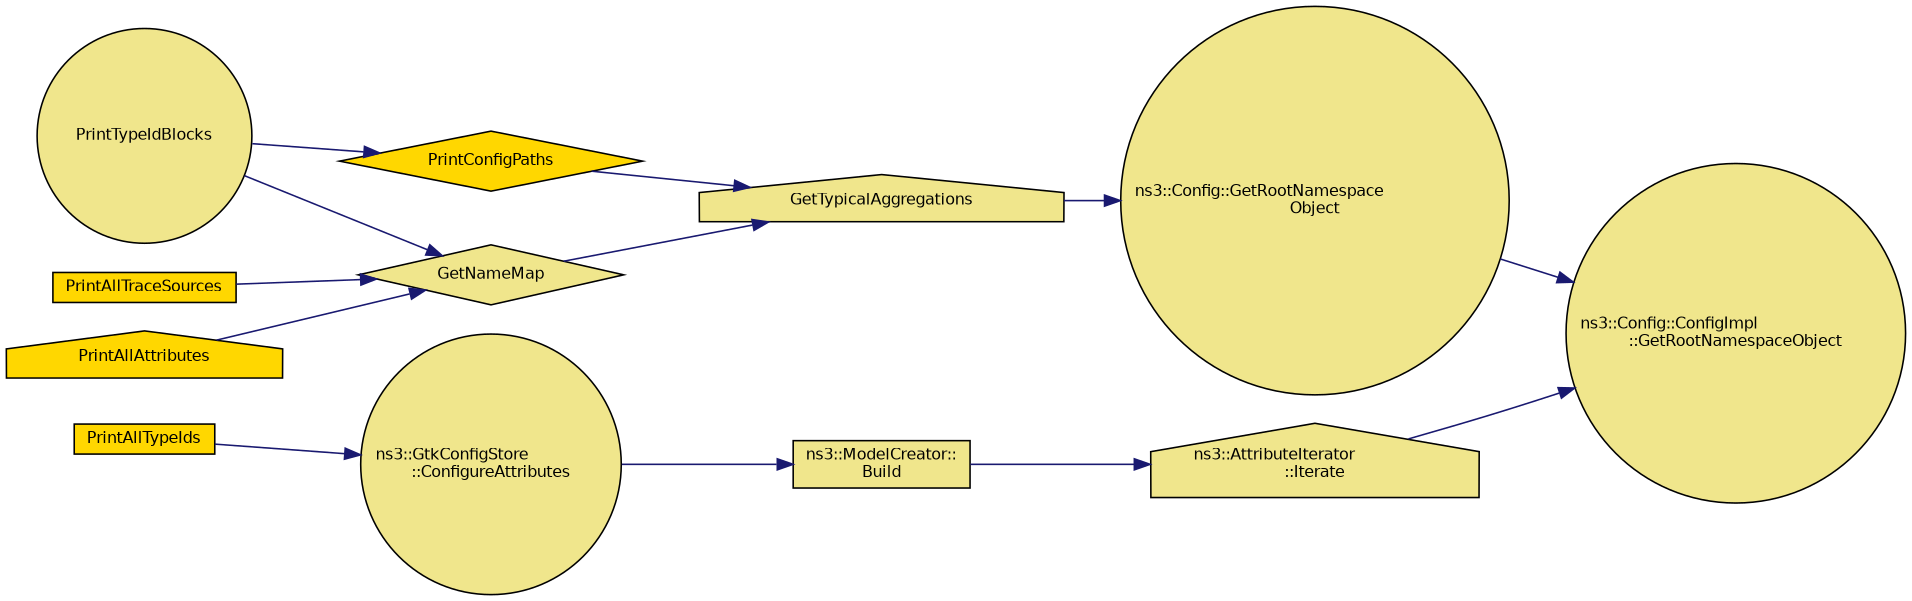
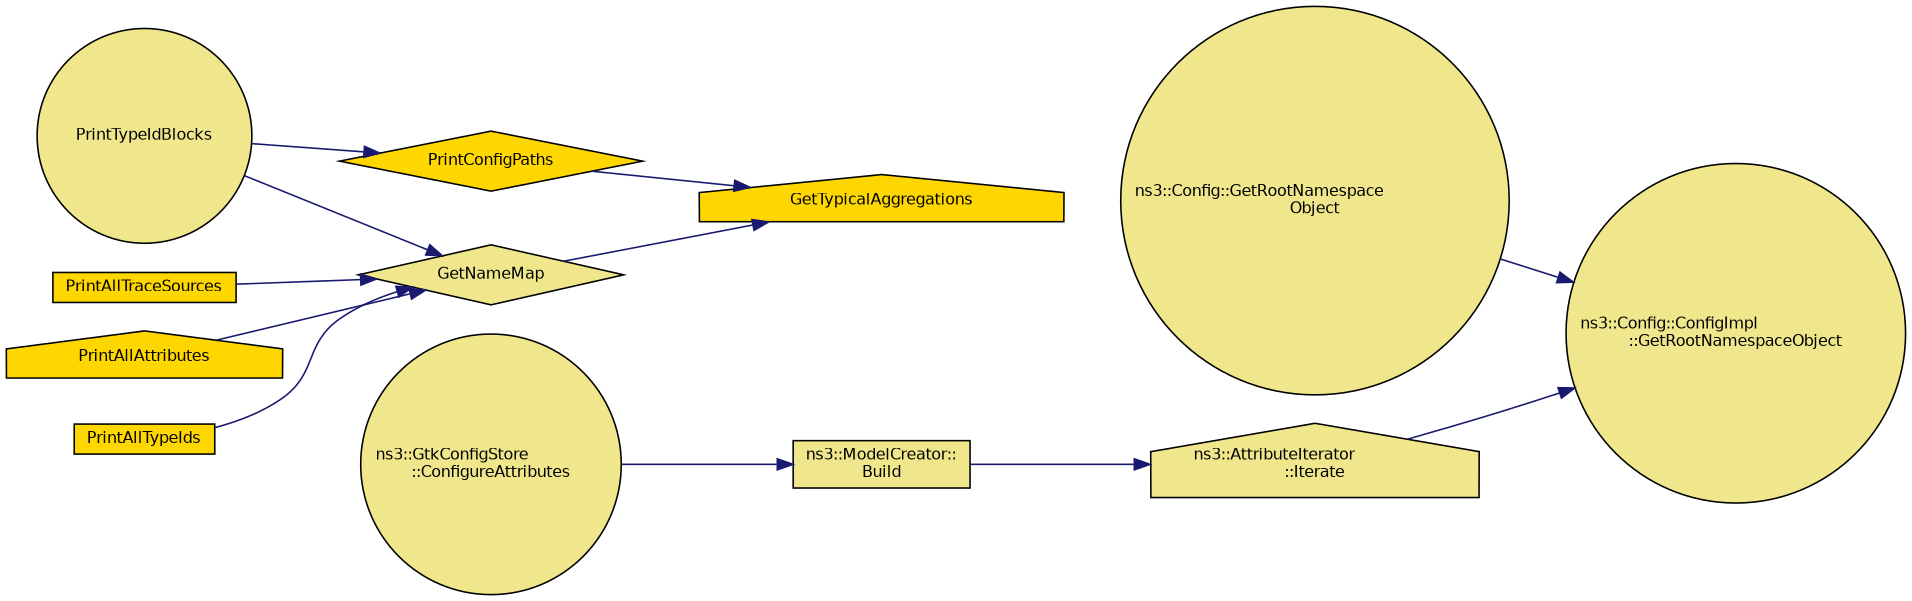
(882, 201) -> (882, 201)
(1084, 201) -> none
(280, 449) -> (309, 363)
